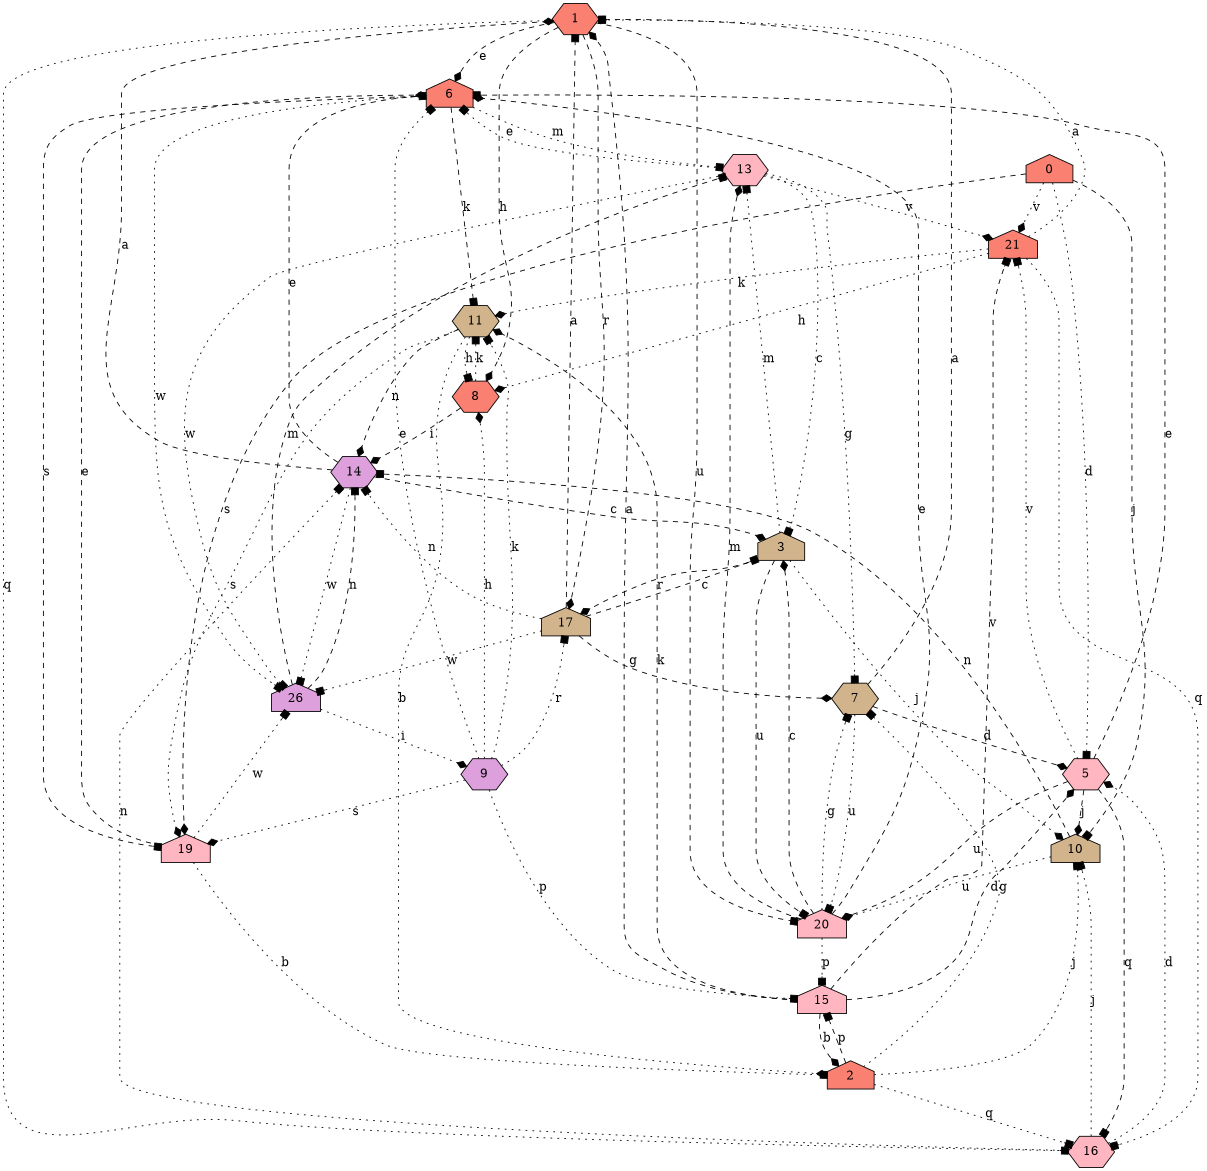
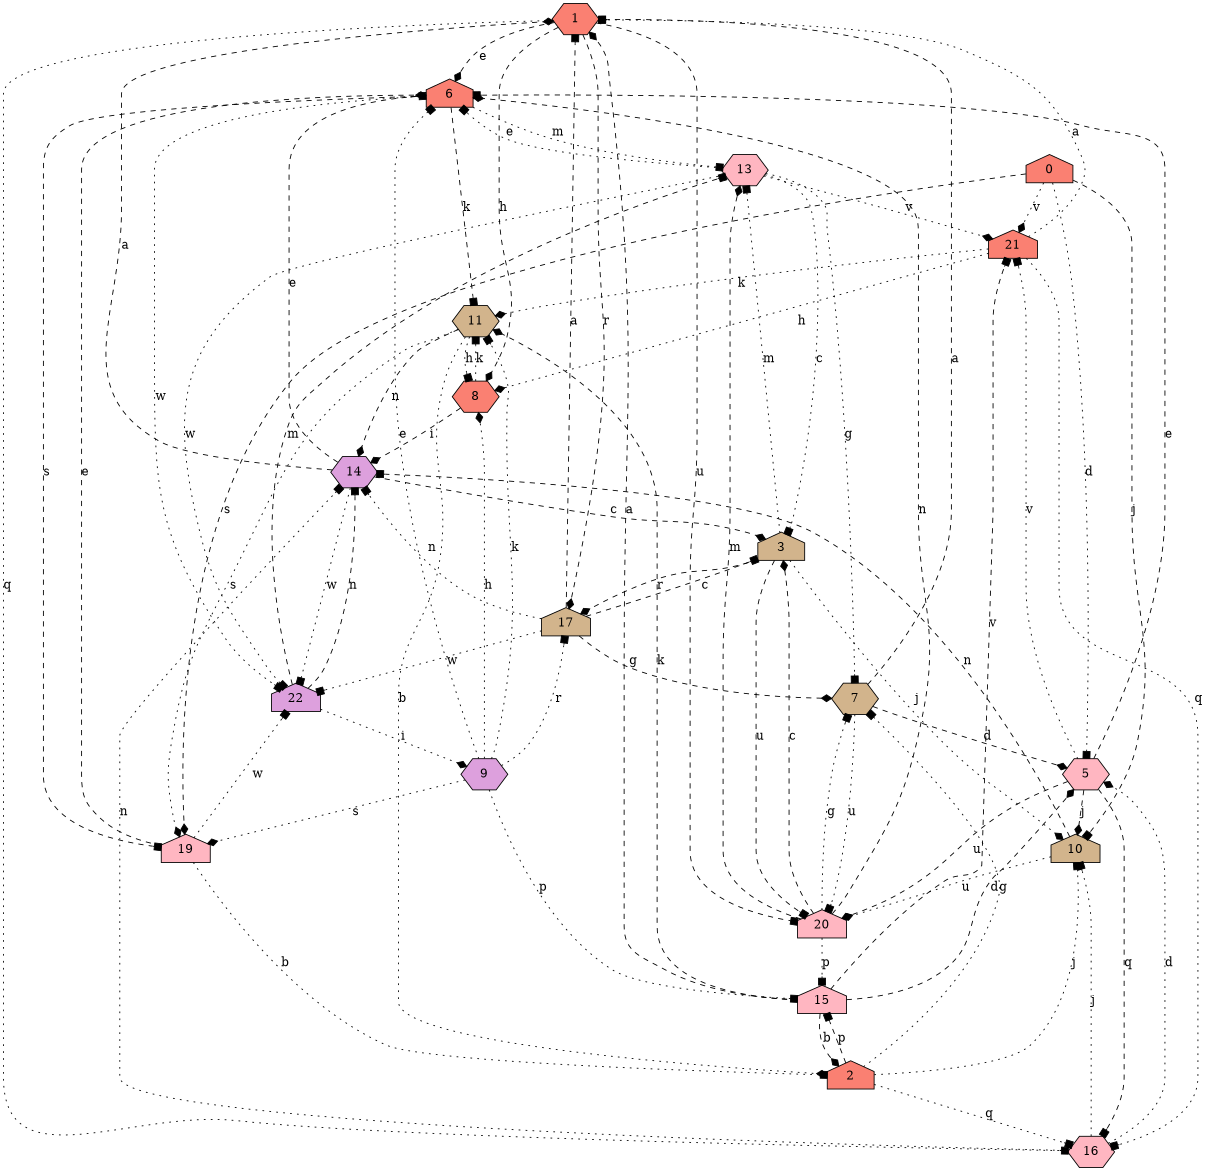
(922, 510) -> (923, 510)
(296, 699) -> (296, 699)
